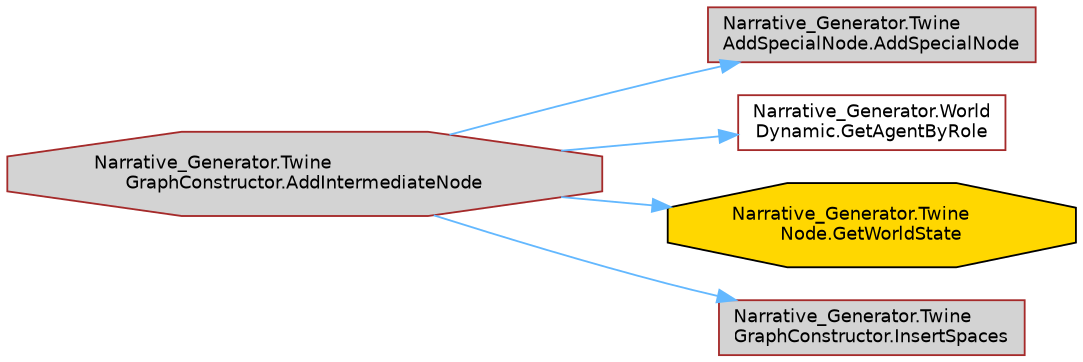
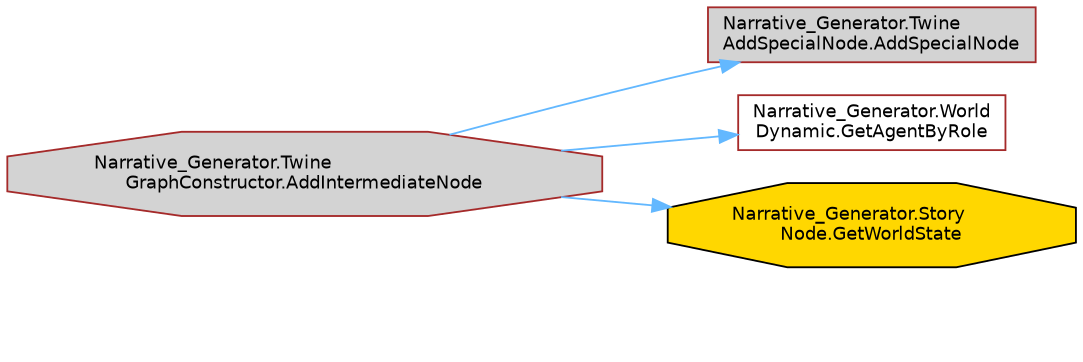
(872, 225) -> (872, 225)
(872, 328) -> none
